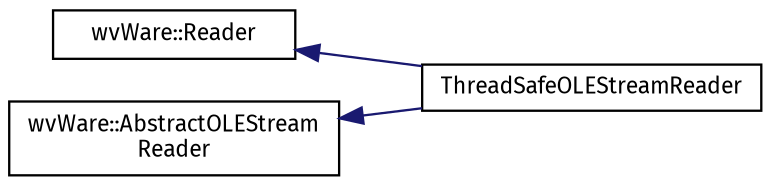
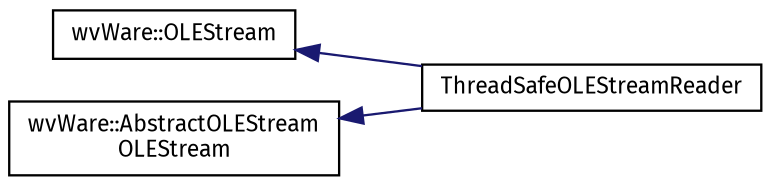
(174, 35) -> (174, 35)
(174, 138) -> (174, 138)
